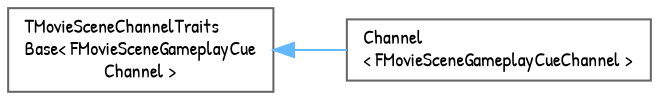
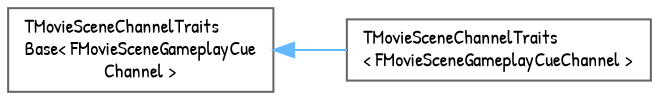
(499, 50) -> (499, 50)
